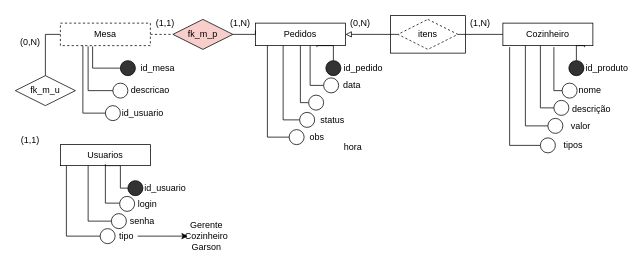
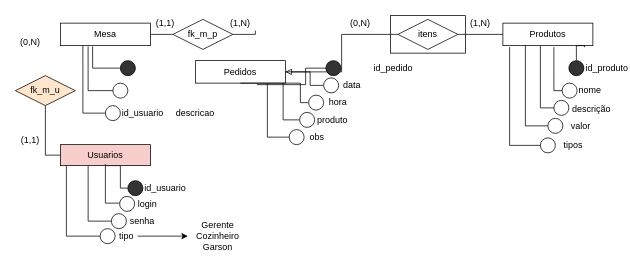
(105, 34) -> (105, 34)
(162, 34) -> (162, 34)
(203, 34) -> (203, 34)
(300, 34) -> (240, 72)
(428, 34) -> (428, 34)
(548, 34) -> (548, 34)
(45, 47) -> none
(158, 68) -> none
(363, 68) -> (393, 68)
(45, 90) -> (45, 90)
(150, 90) -> (195, 113)
(333, 120) -> (333, 120)
none -> (45, 138)
(353, 147) -> (338, 102)
(105, 155) -> (105, 155)
(207, 236) -> (218, 236)
